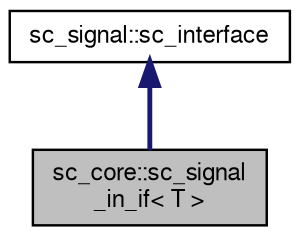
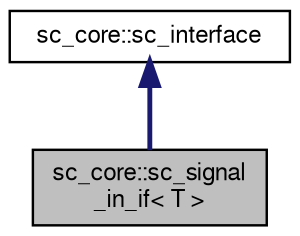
(150, 37) -> (150, 37)
